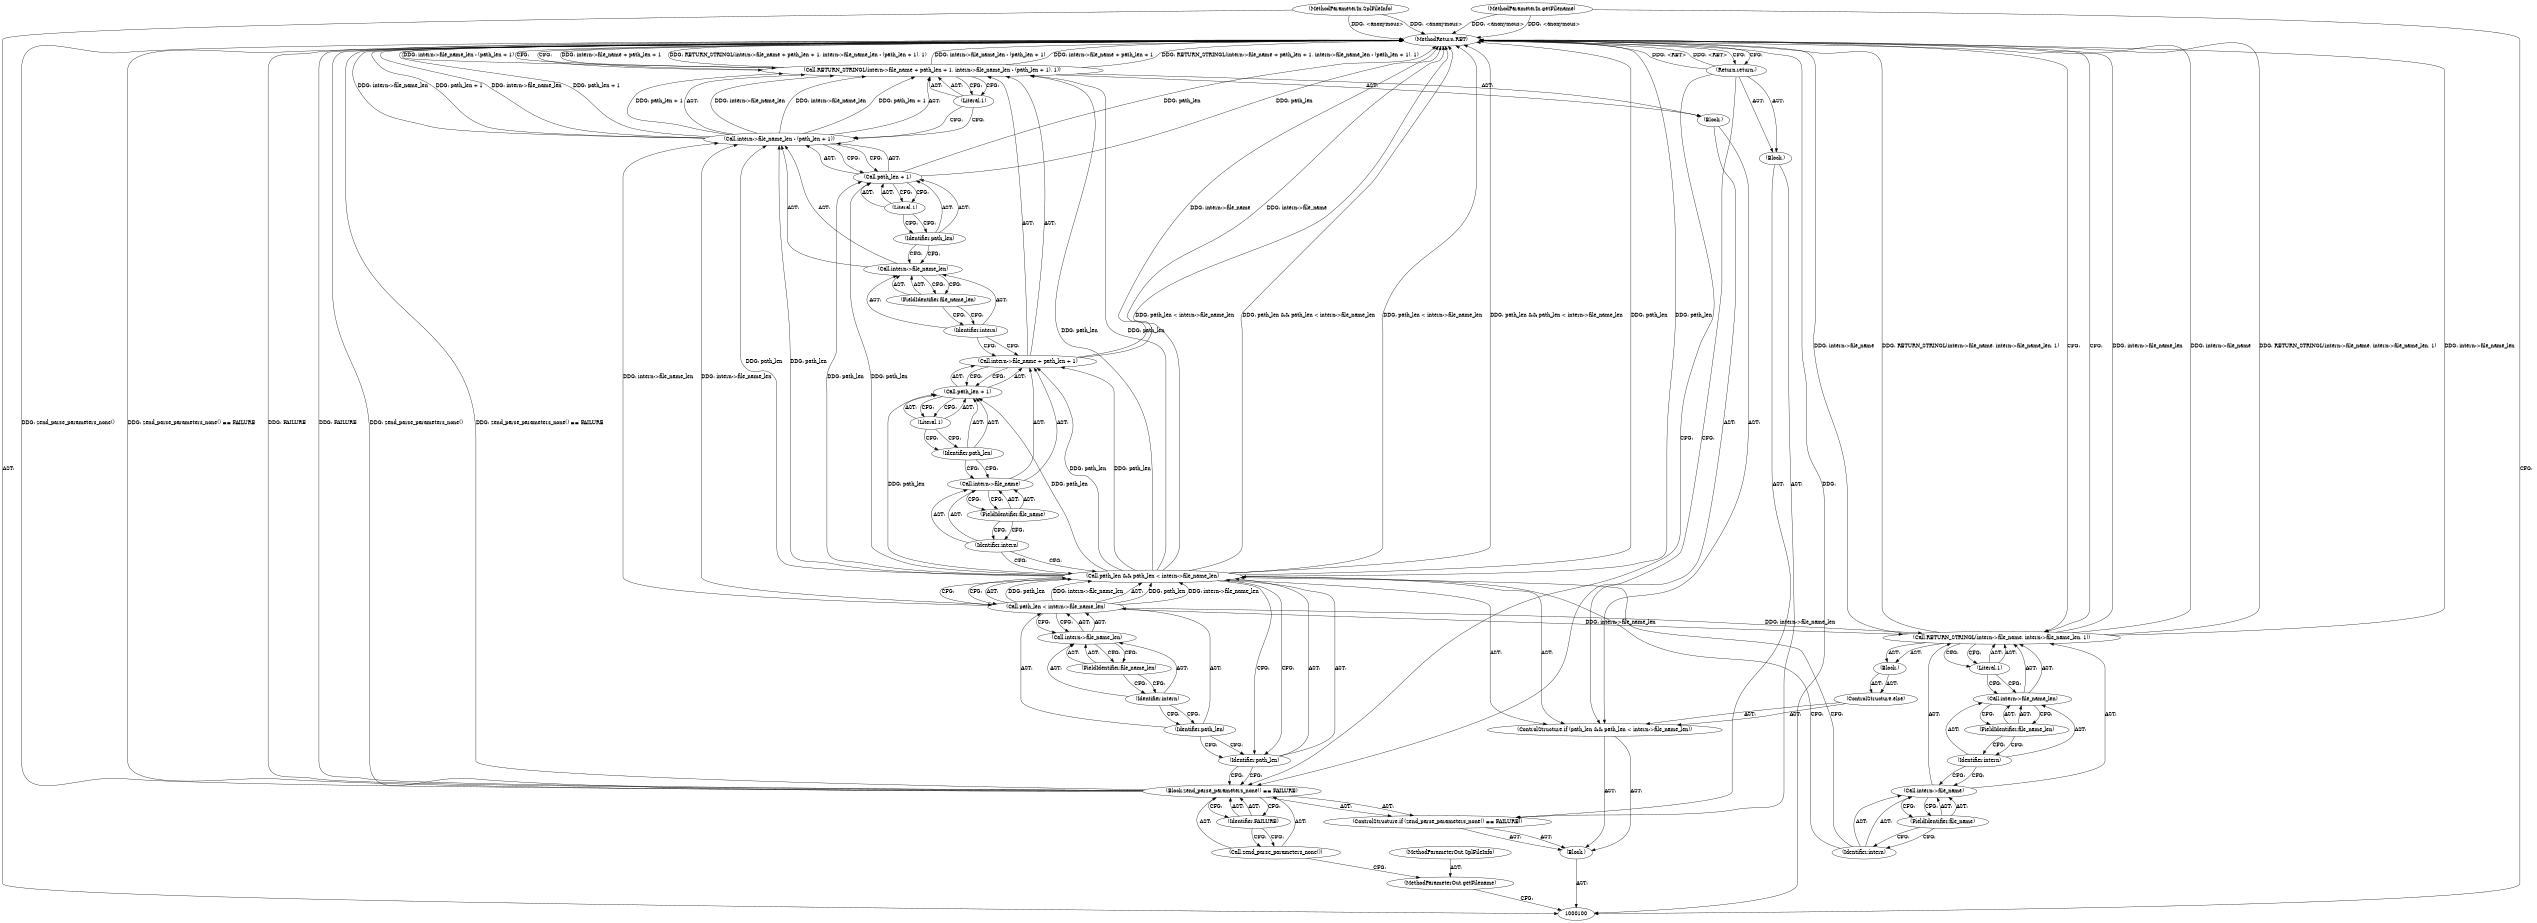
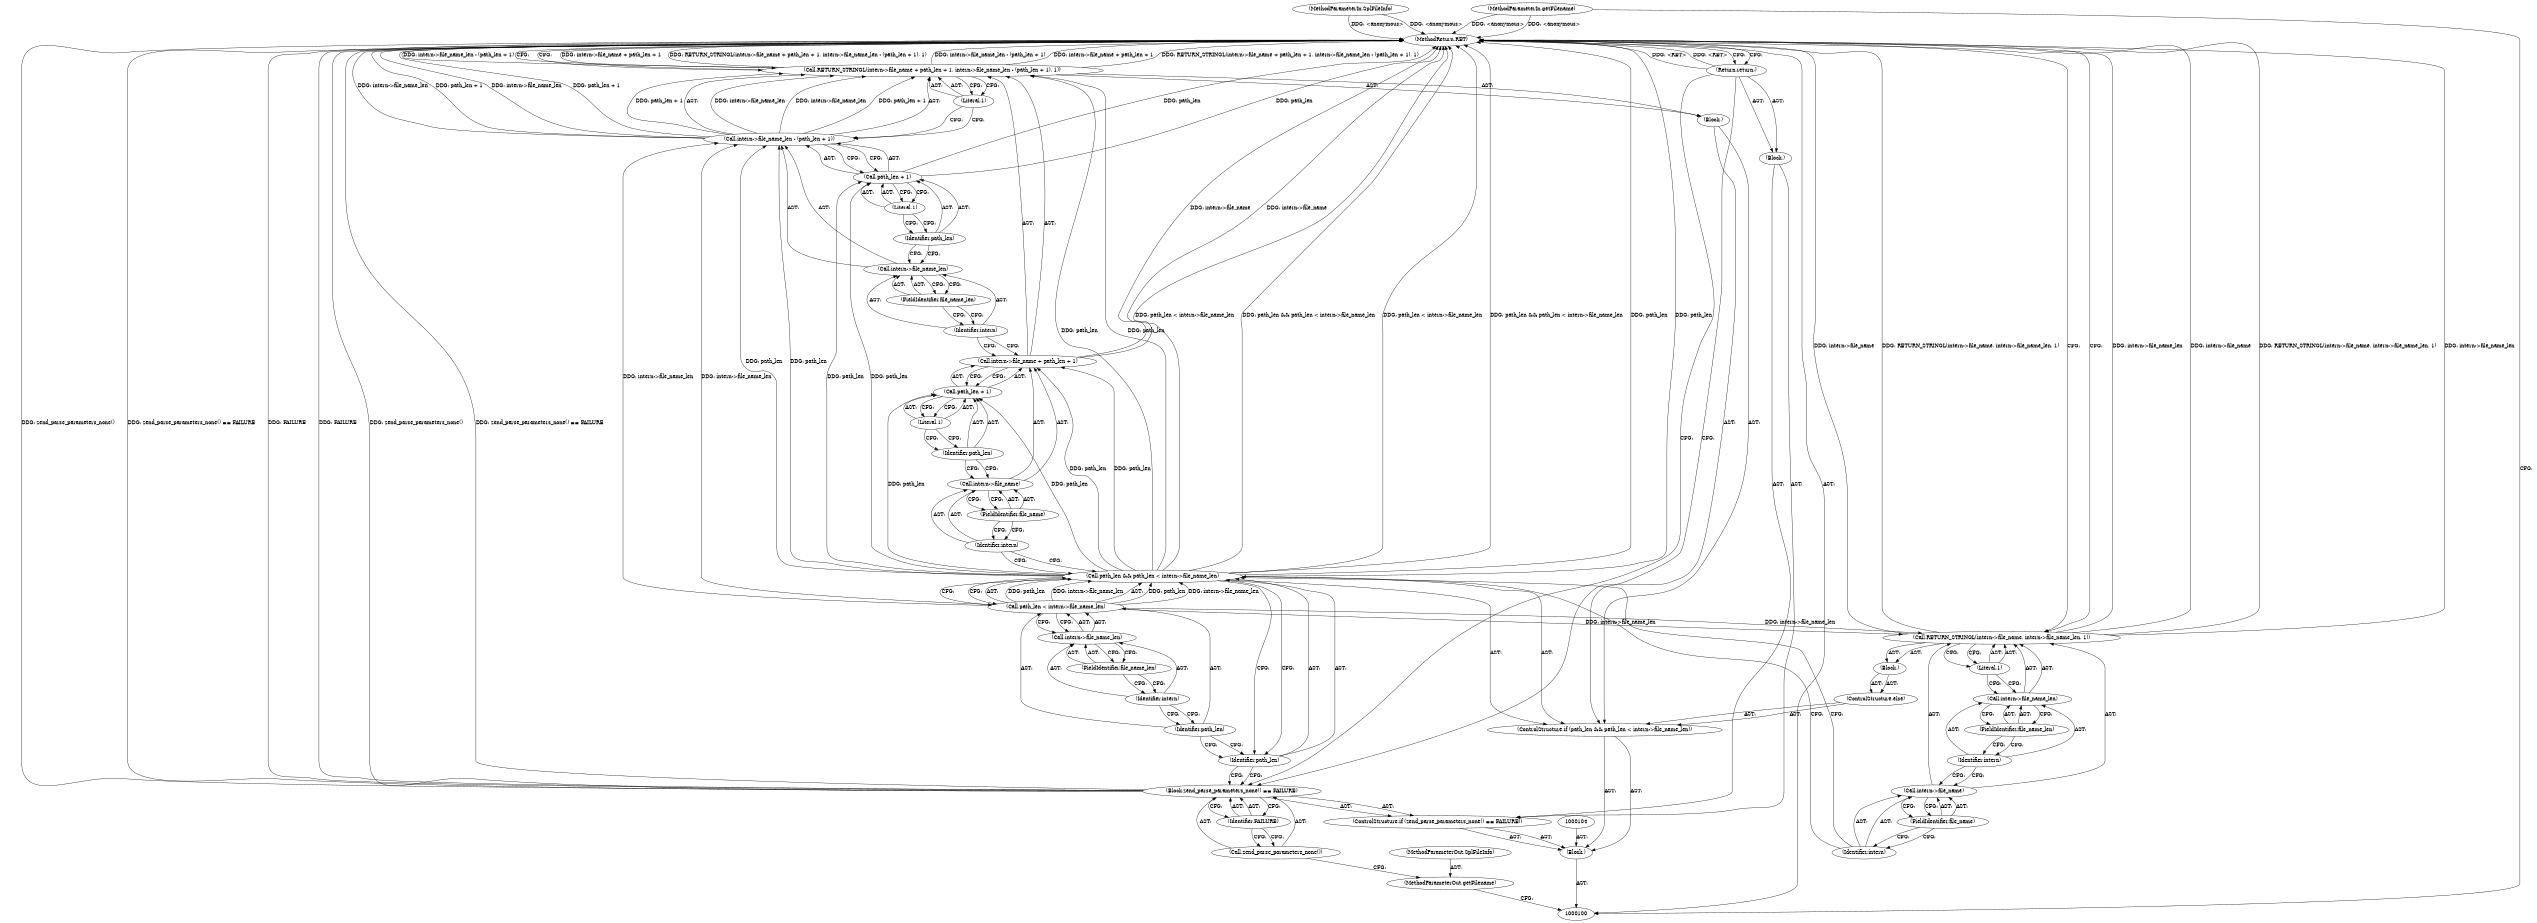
(1830, 484) -> (1830, 484)
(3, 592) -> none
none -> (1576, 822)
